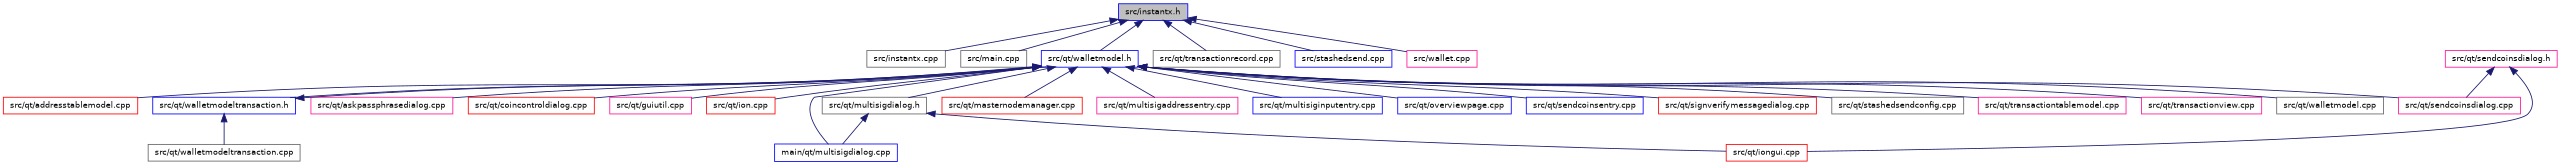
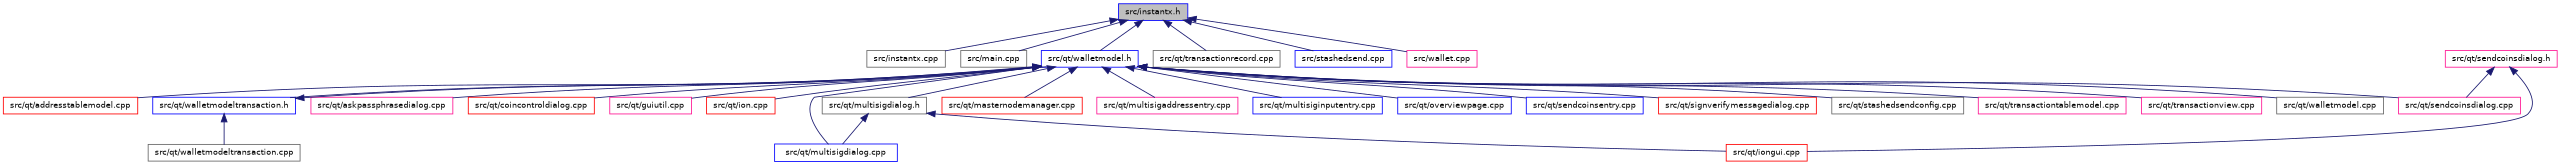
(836, 153) -> (836, 153)
